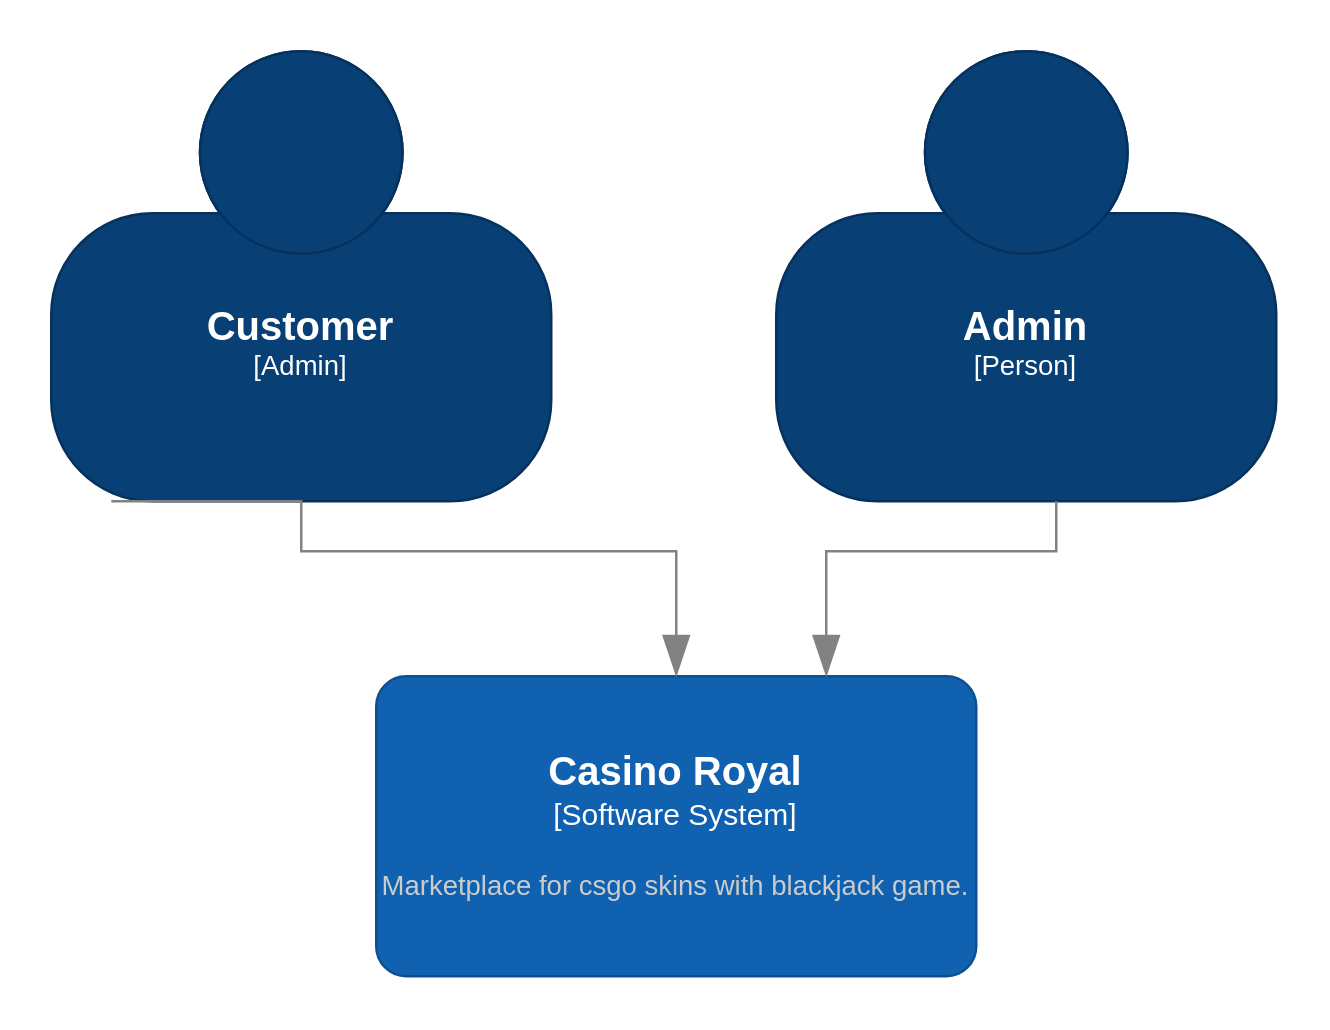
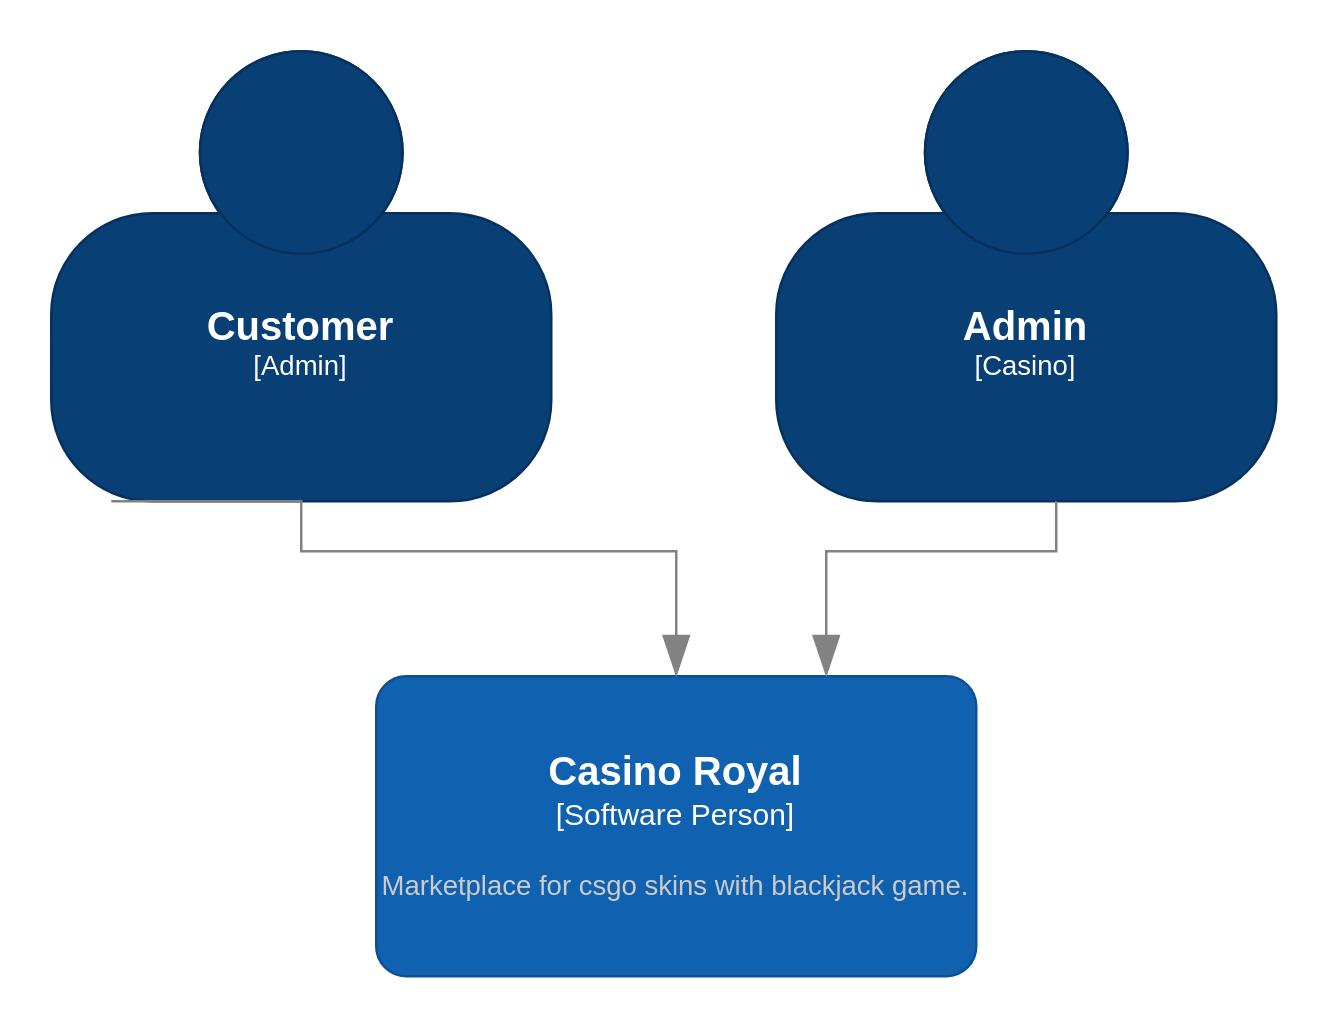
(1026, 359) -> (1026, 359)
(676, 826) -> (676, 826)
